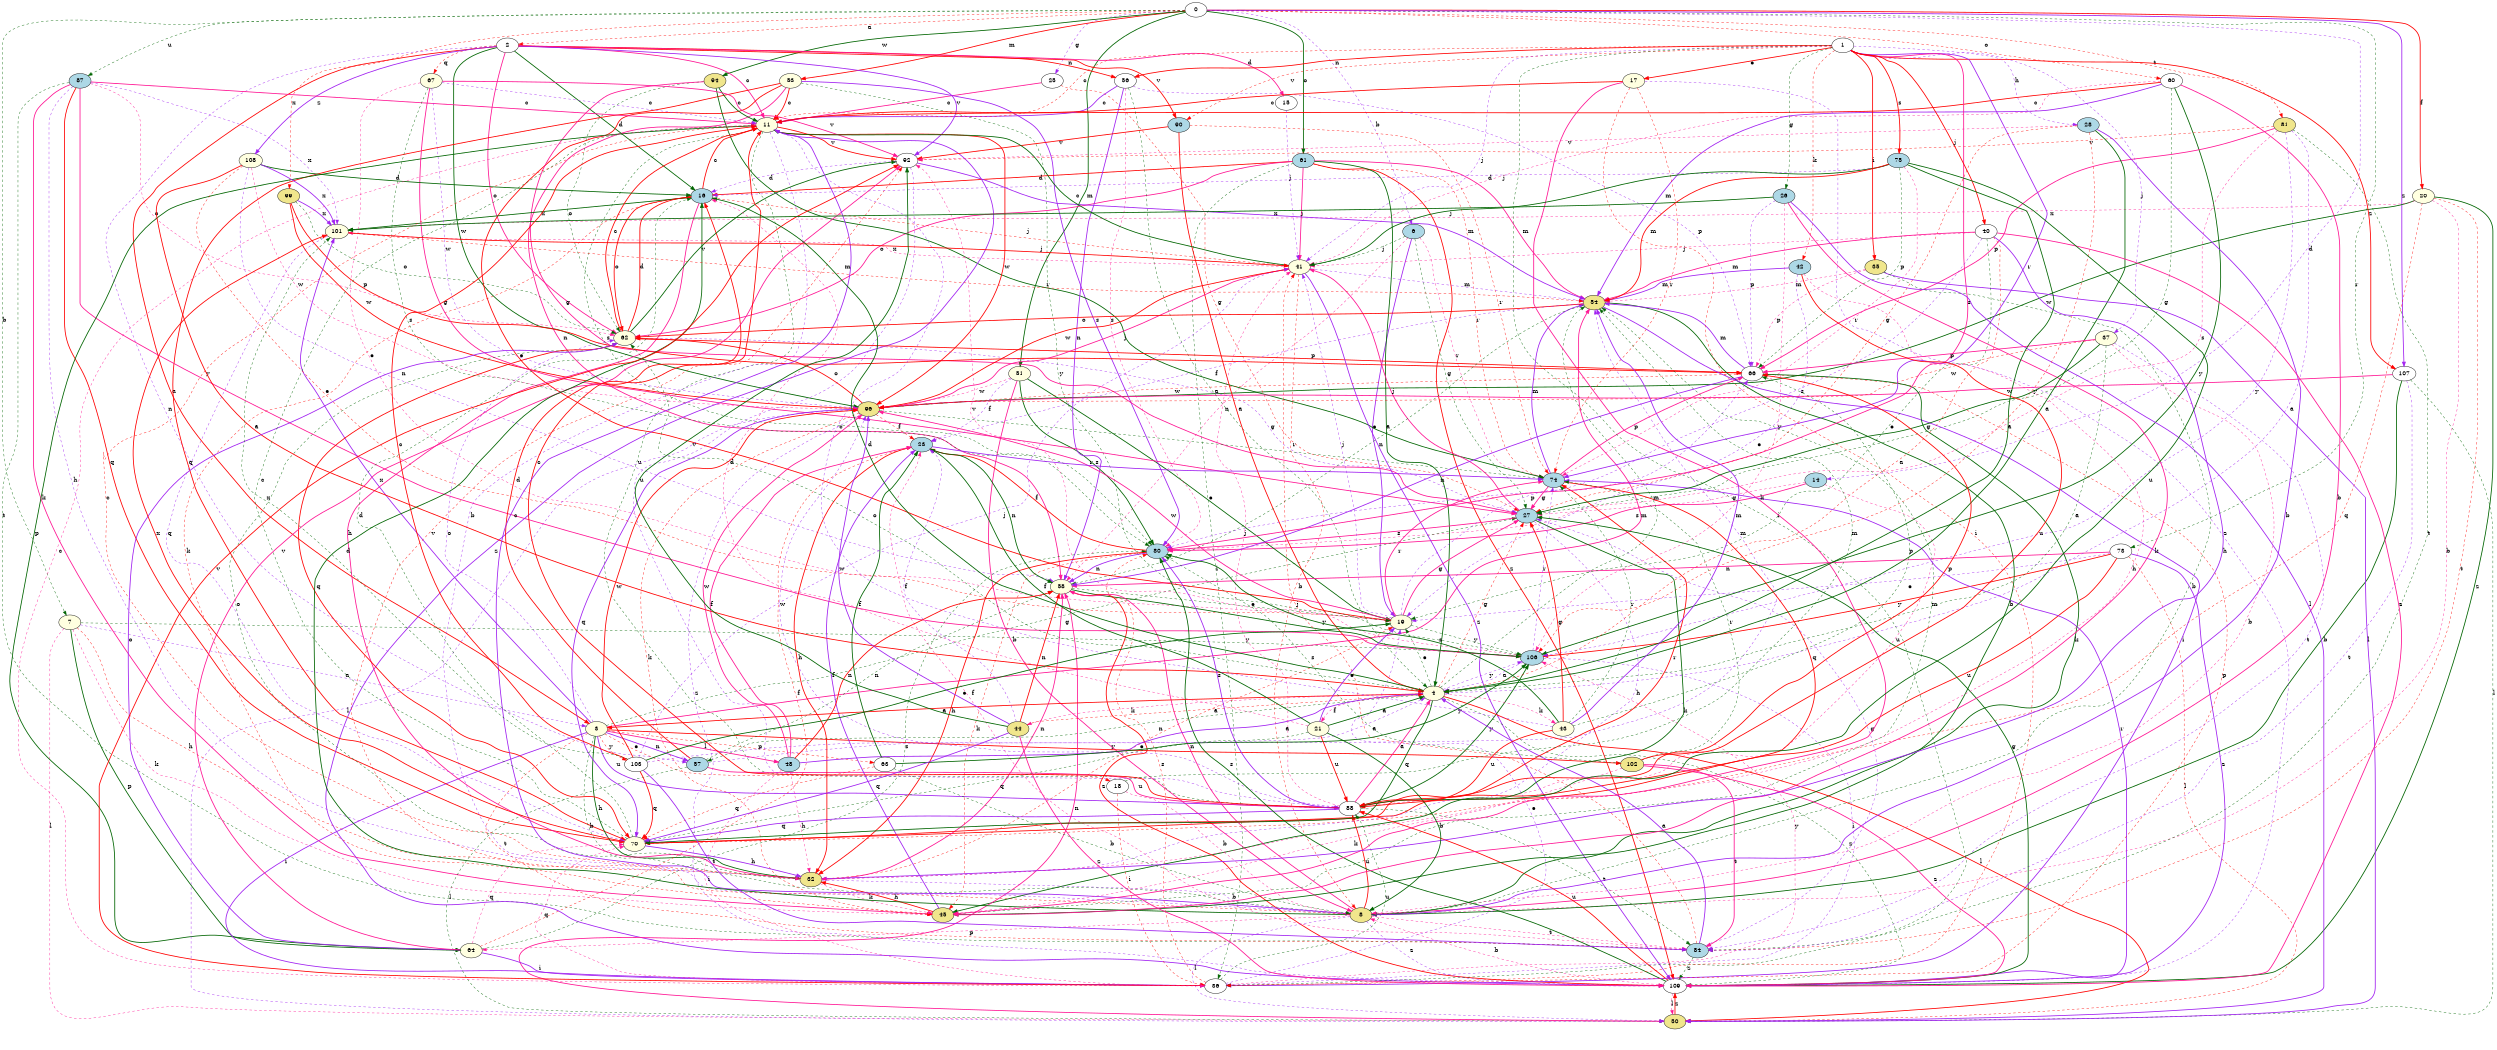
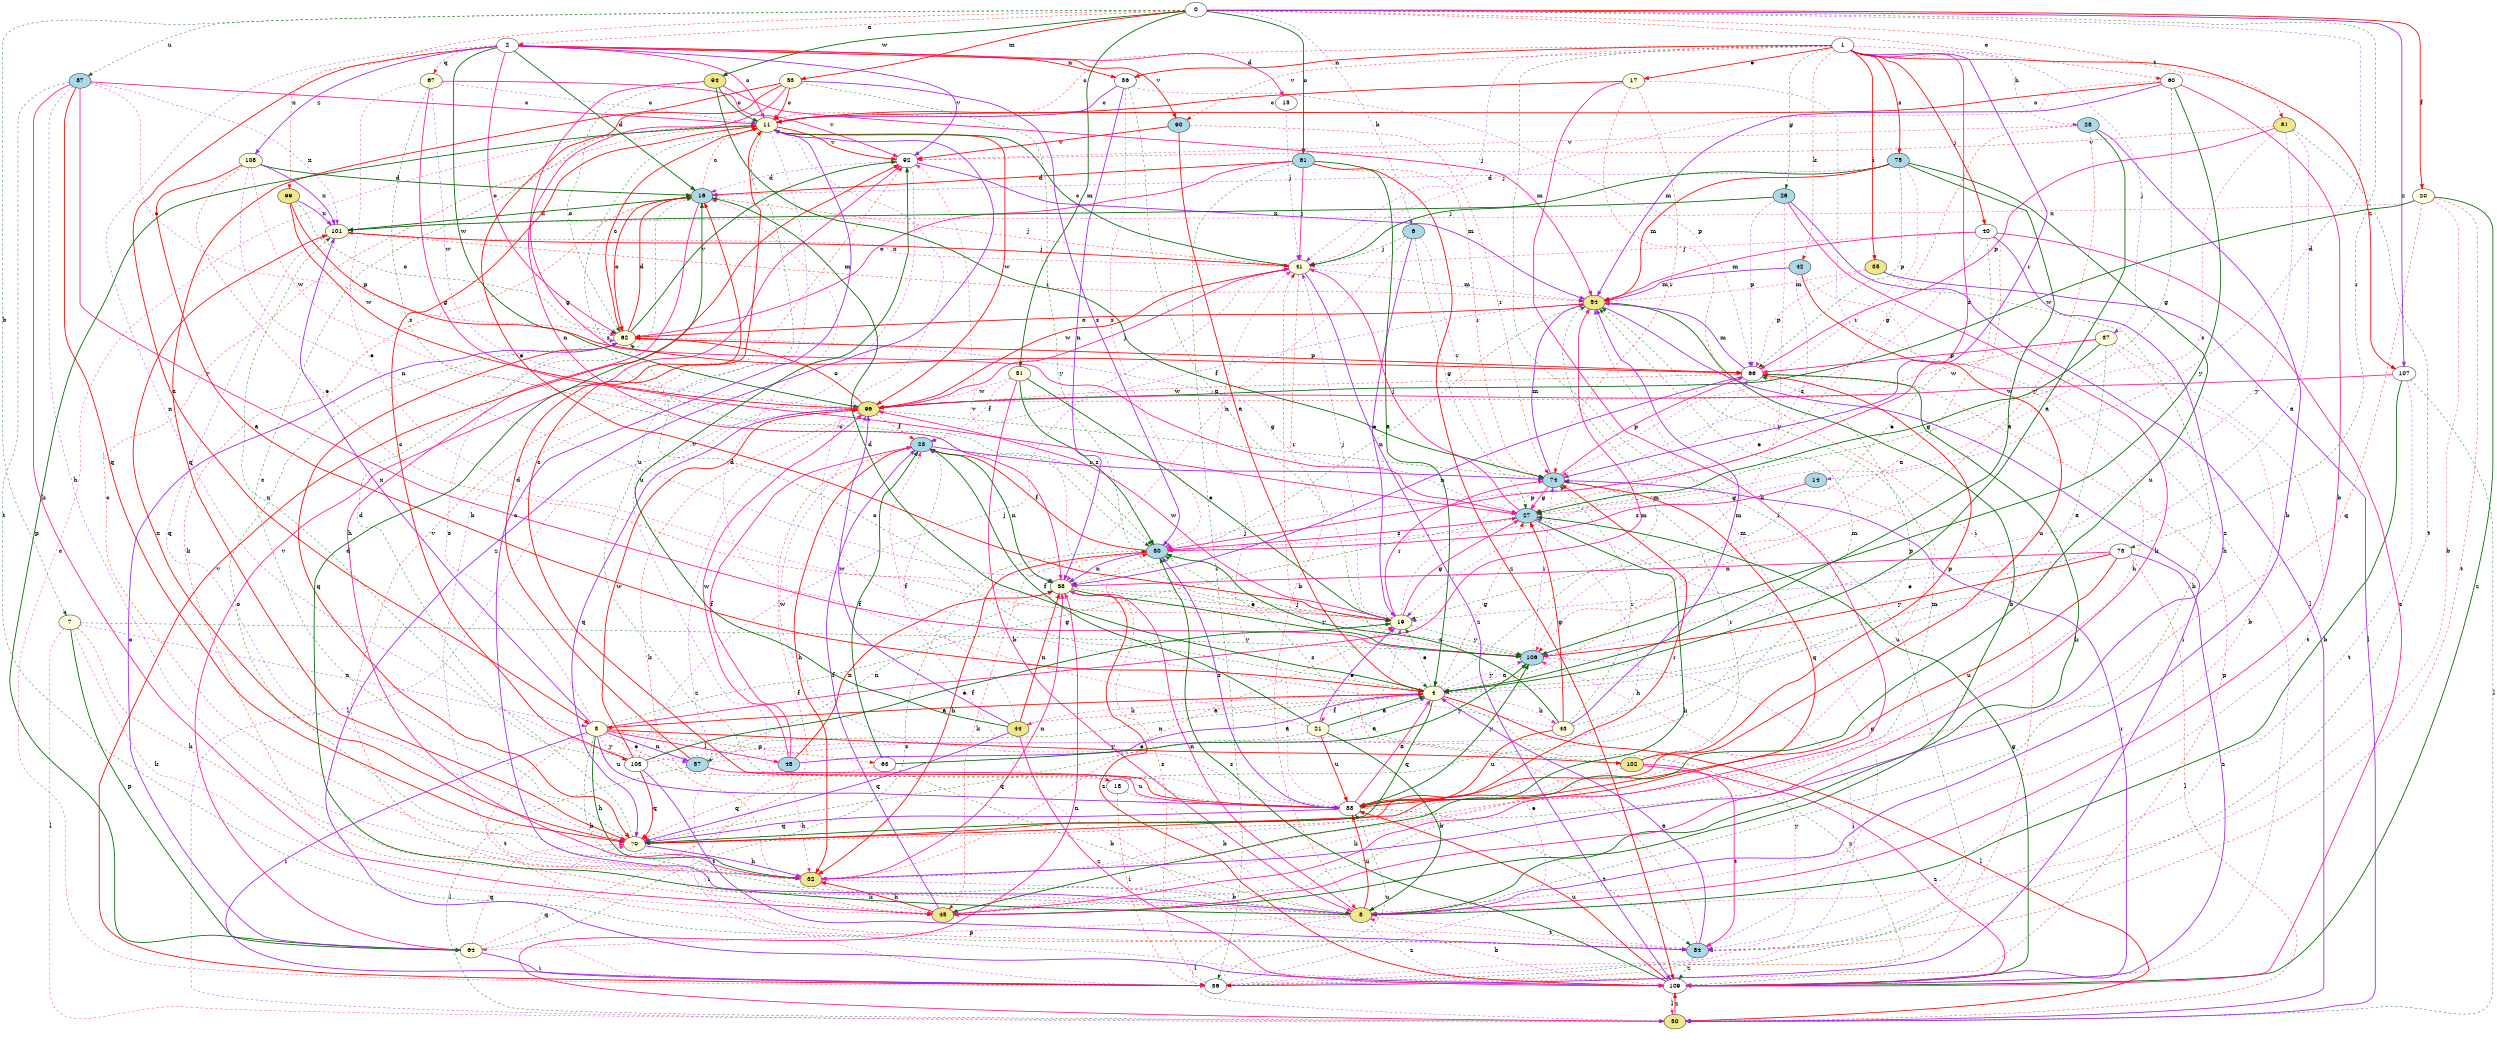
(1052, 81) -> none
(716, 149) -> (716, 149)
(1473, 181) -> (1185, 142)
